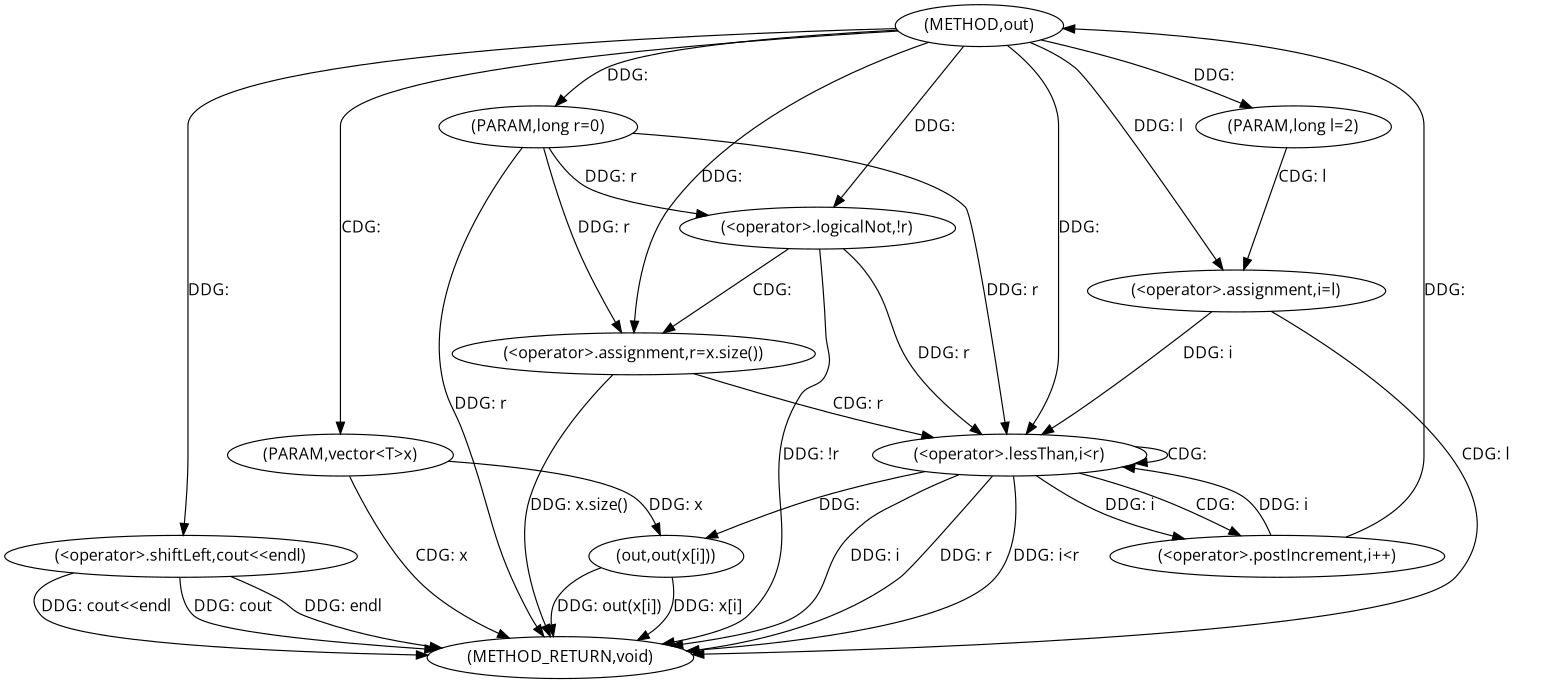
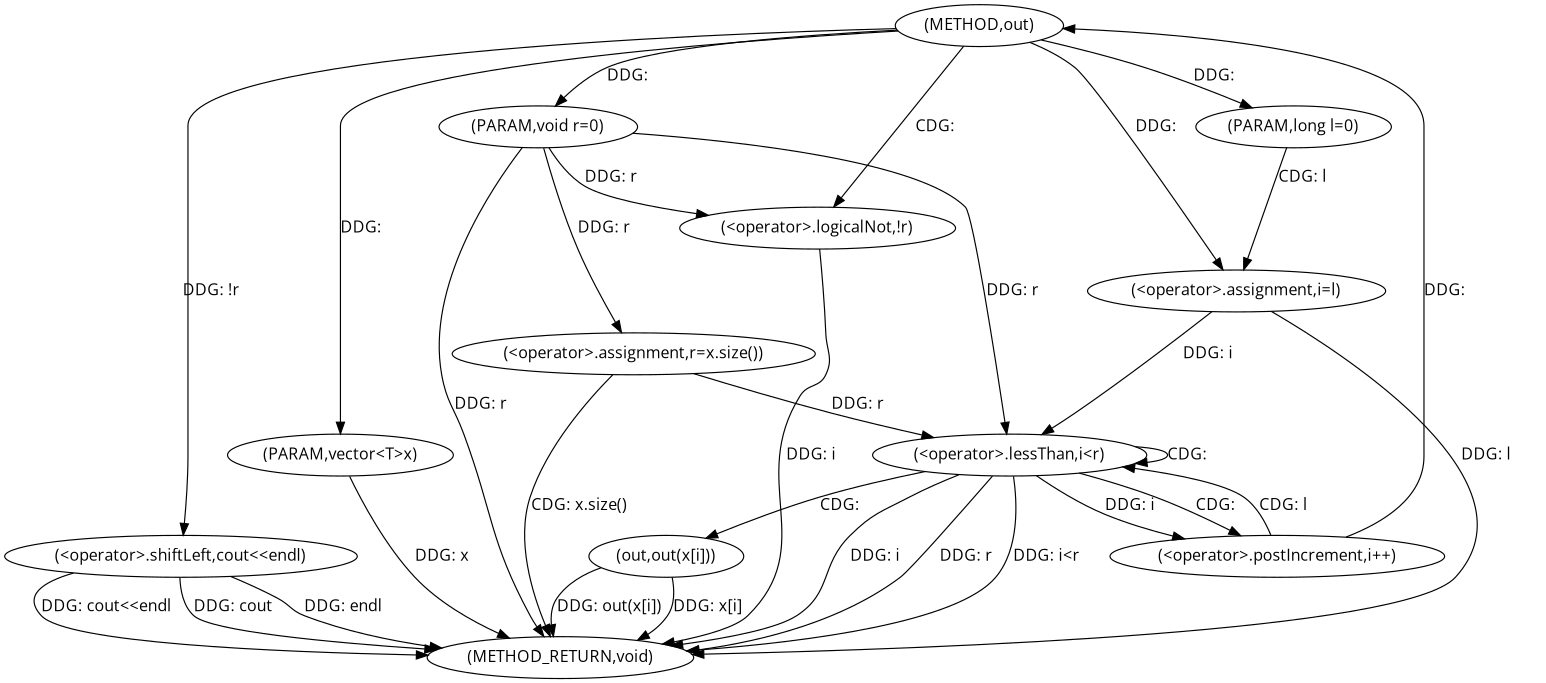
(538, 127) -> (538, 127)
(938, 127) -> (938, 127)
(1159, 127) -> (1159, 127)
(1294, 127) -> (1294, 127)
(746, 134) -> none
(364, 228) -> (364, 228)
(1059, 229) -> none
(731, 288) -> none
(211, 291) -> (211, 291)
(899, 344) -> none
(858, 404) -> (858, 404)
(811, 455) -> (811, 455)
(1486, 455) -> (1486, 455)
(560, 474) -> none
(580, 506) -> (580, 506)
(842, 506) -> (842, 506)
(1284, 506) -> (1284, 506)
(442, 556) -> (442, 556)
